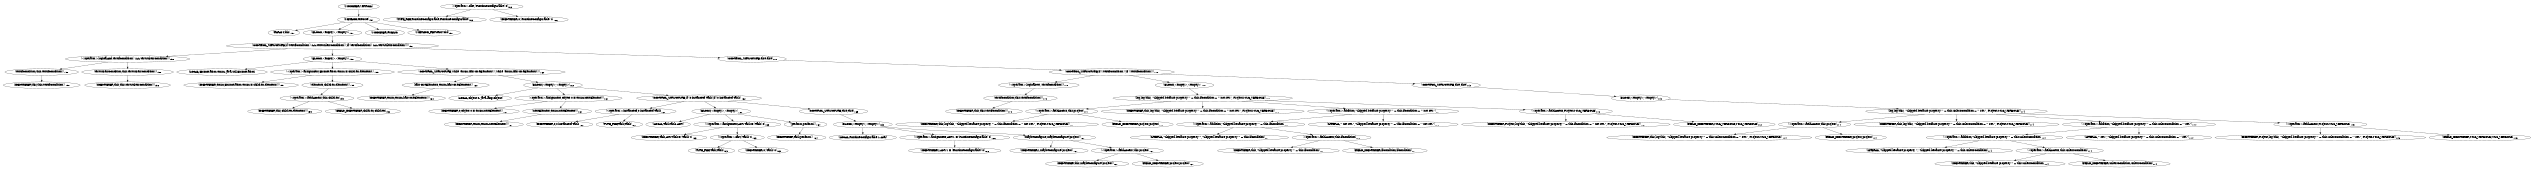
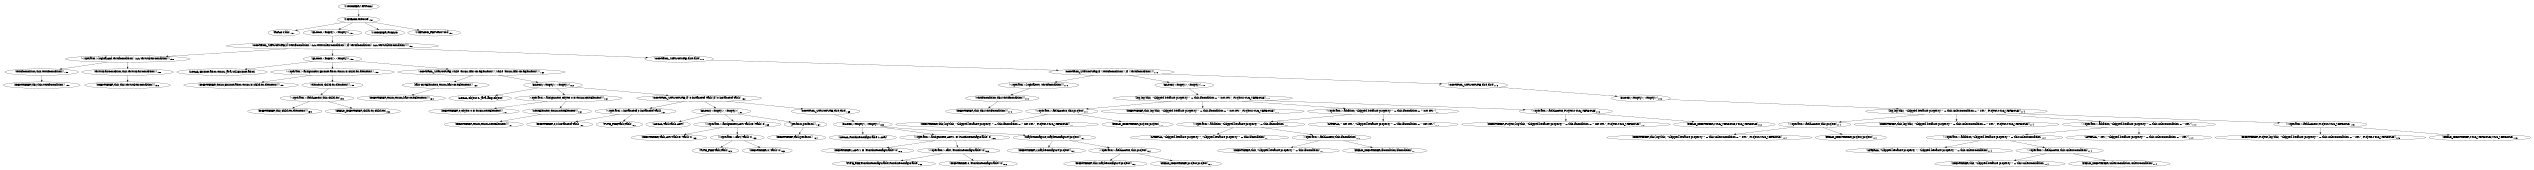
none -> (956, 143)
